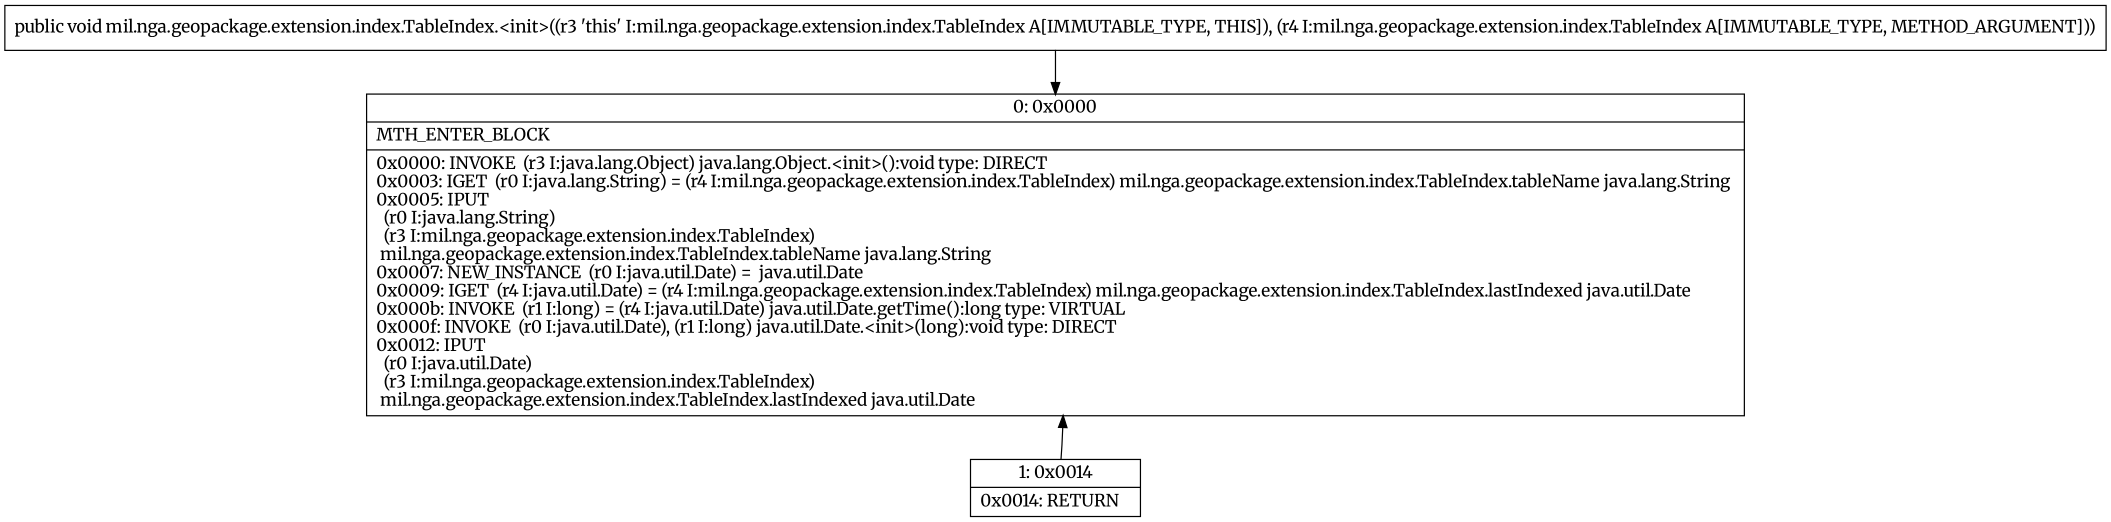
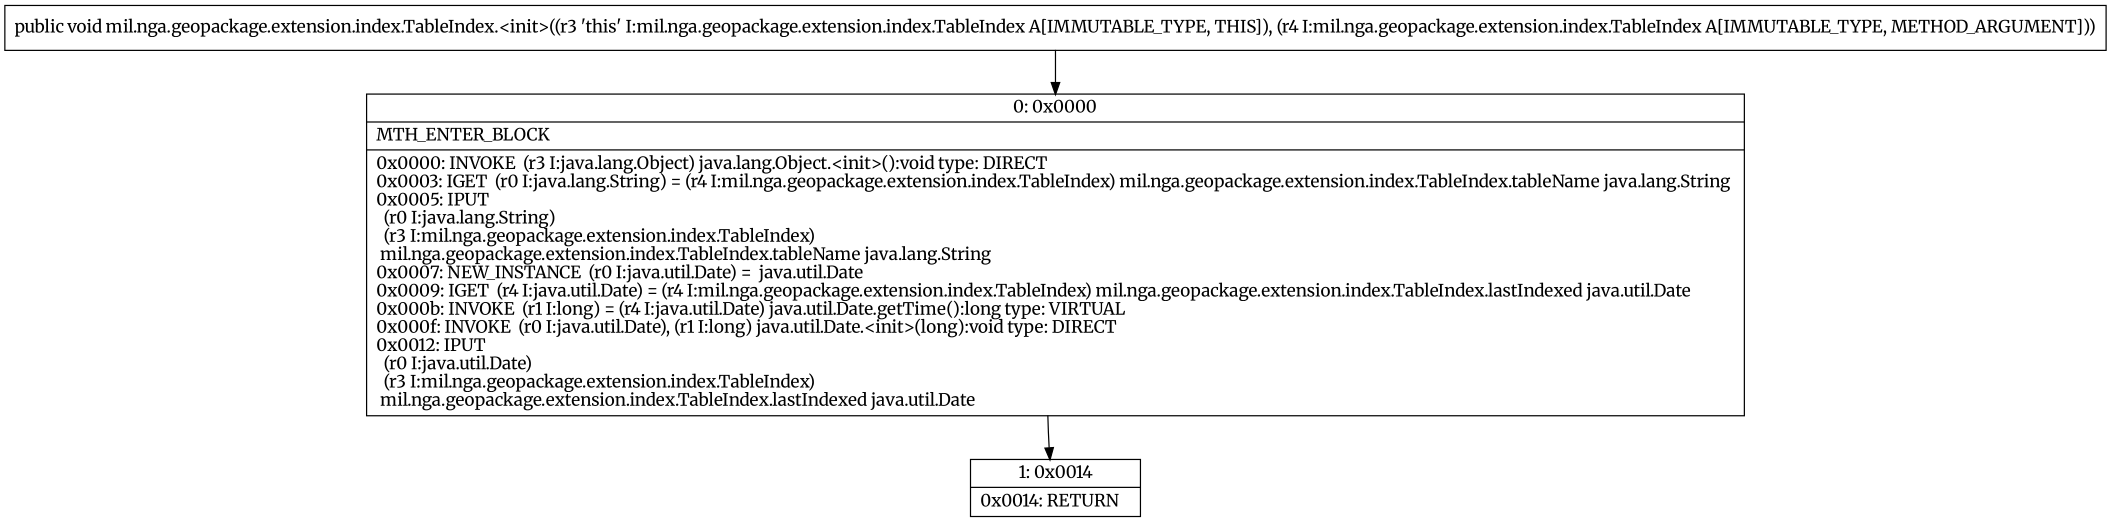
(1062, 444) -> (1048, 432)
